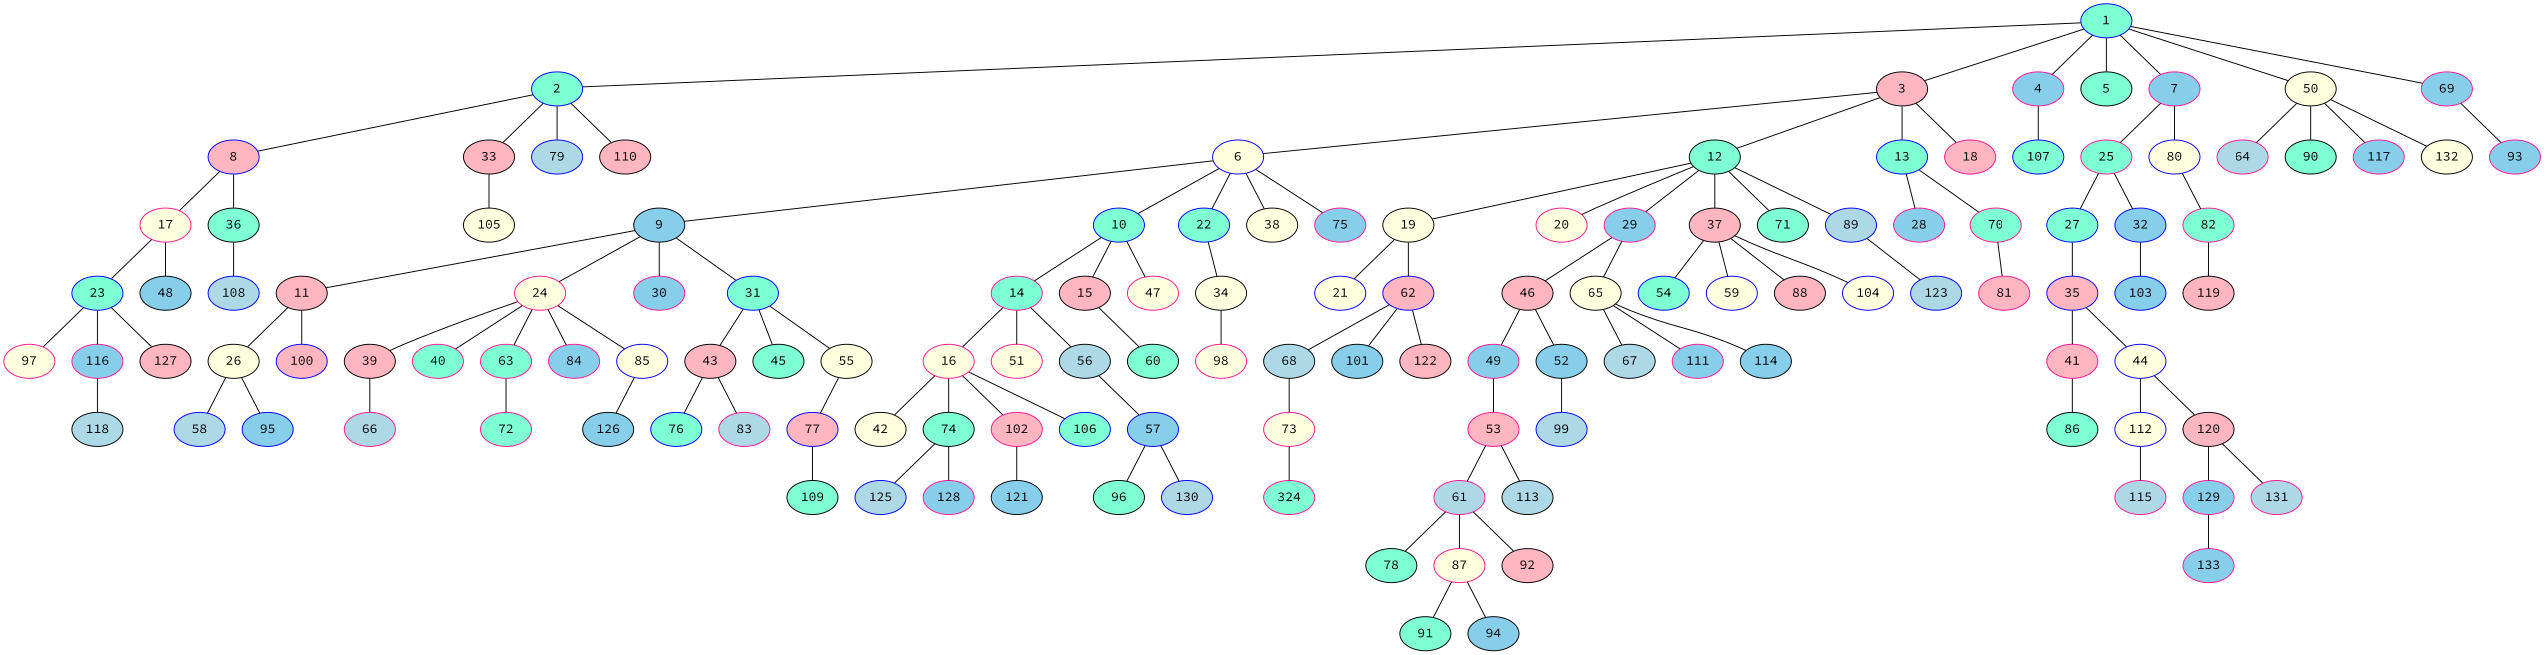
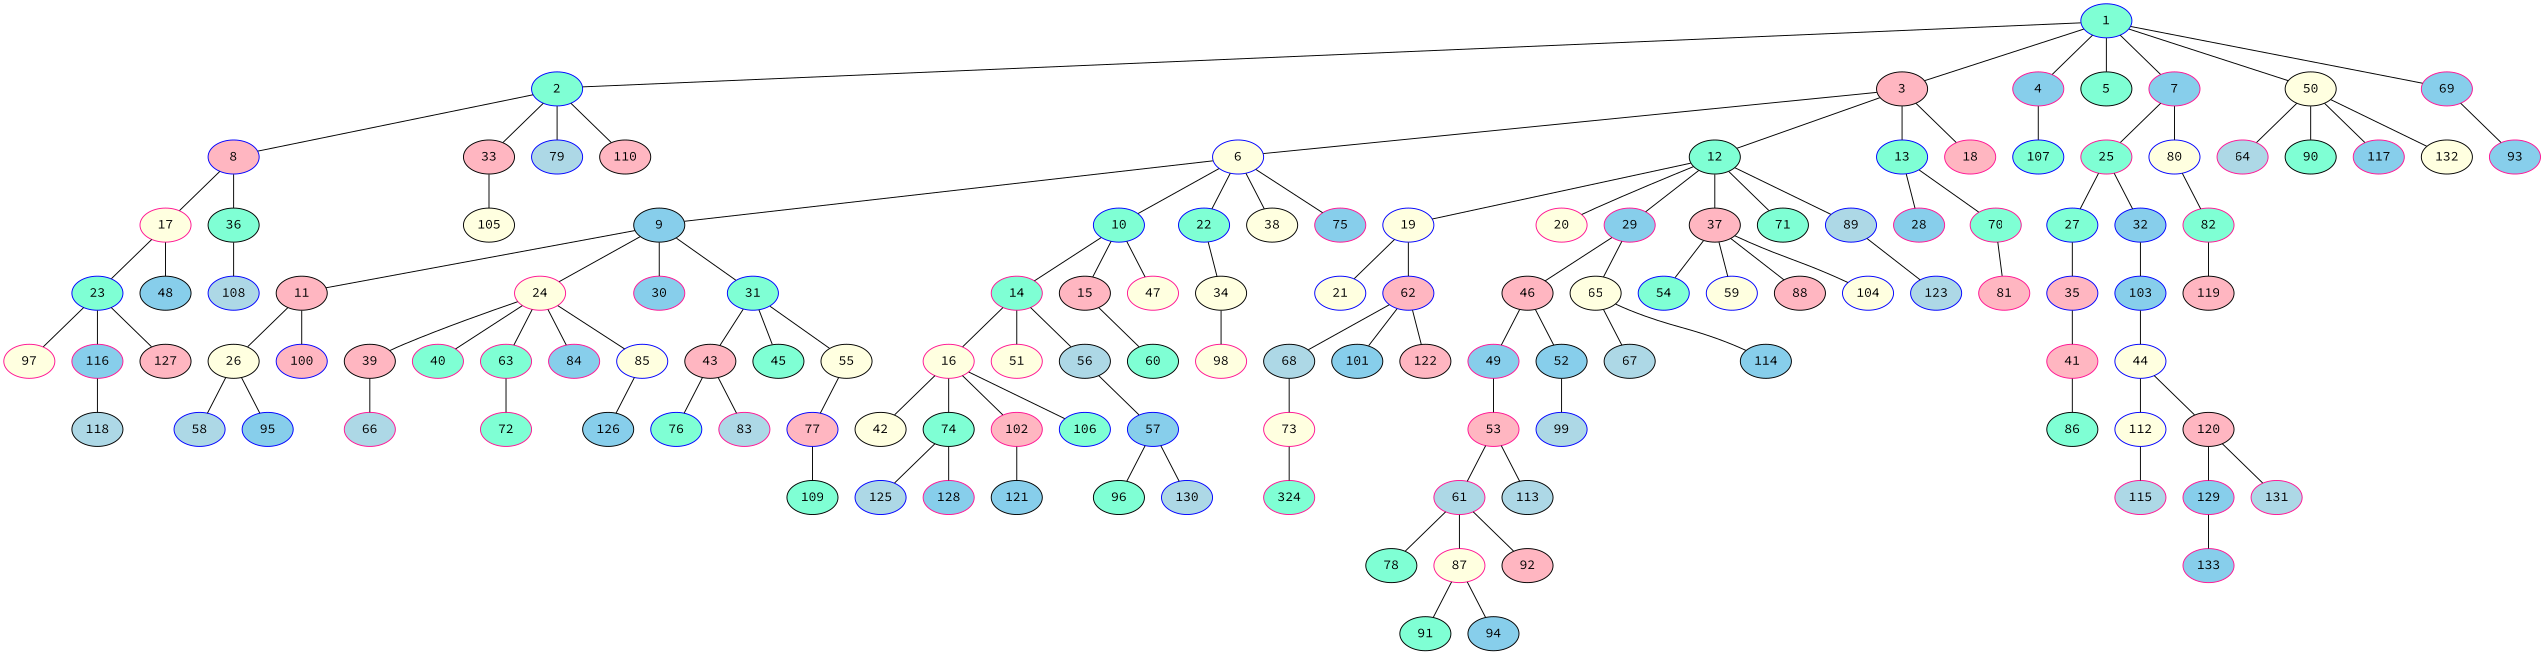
(1408, 225) -> (1408, 225)
(2106, 327) -> (2140, 327)
(1698, 361) -> none
